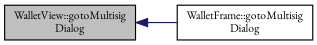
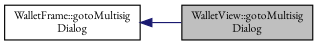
(162, 23) -> (167, 23)
